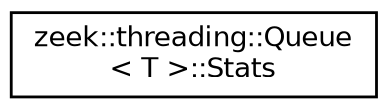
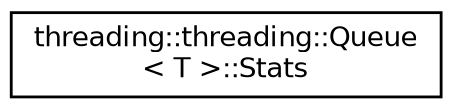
(194, 55) -> (226, 55)
